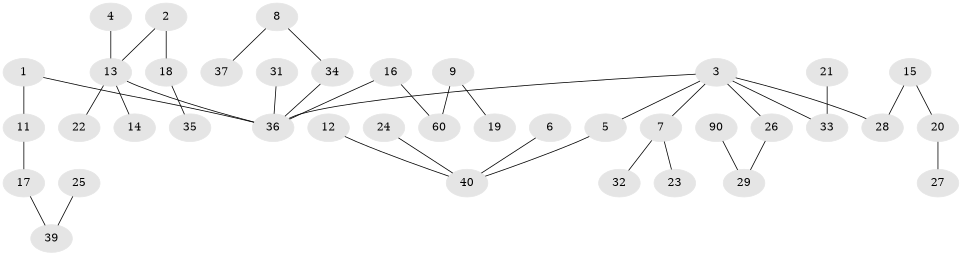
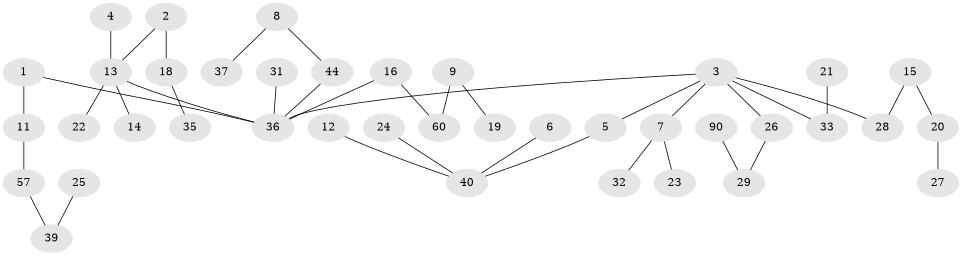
(332, 72) -> (332, 72)
(24, 183) -> (24, 183)
